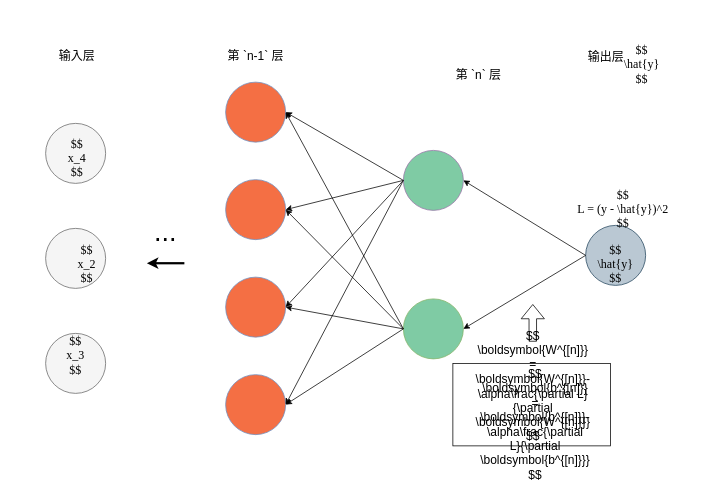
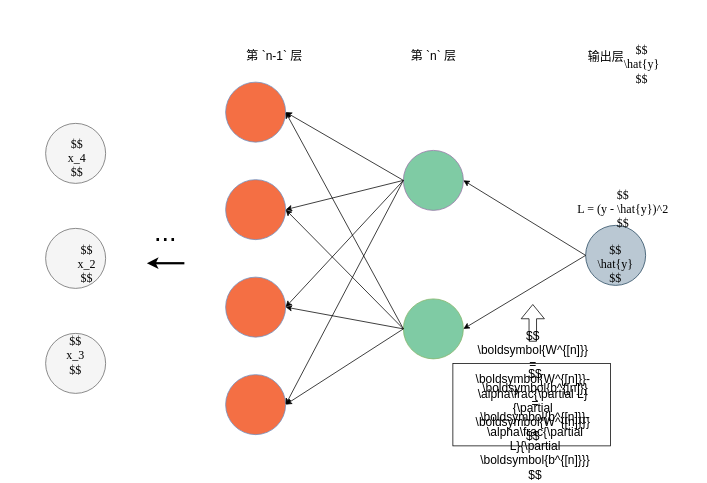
(77, 56) -> none
(255, 56) -> (274, 56)
(478, 75) -> (433, 56)
